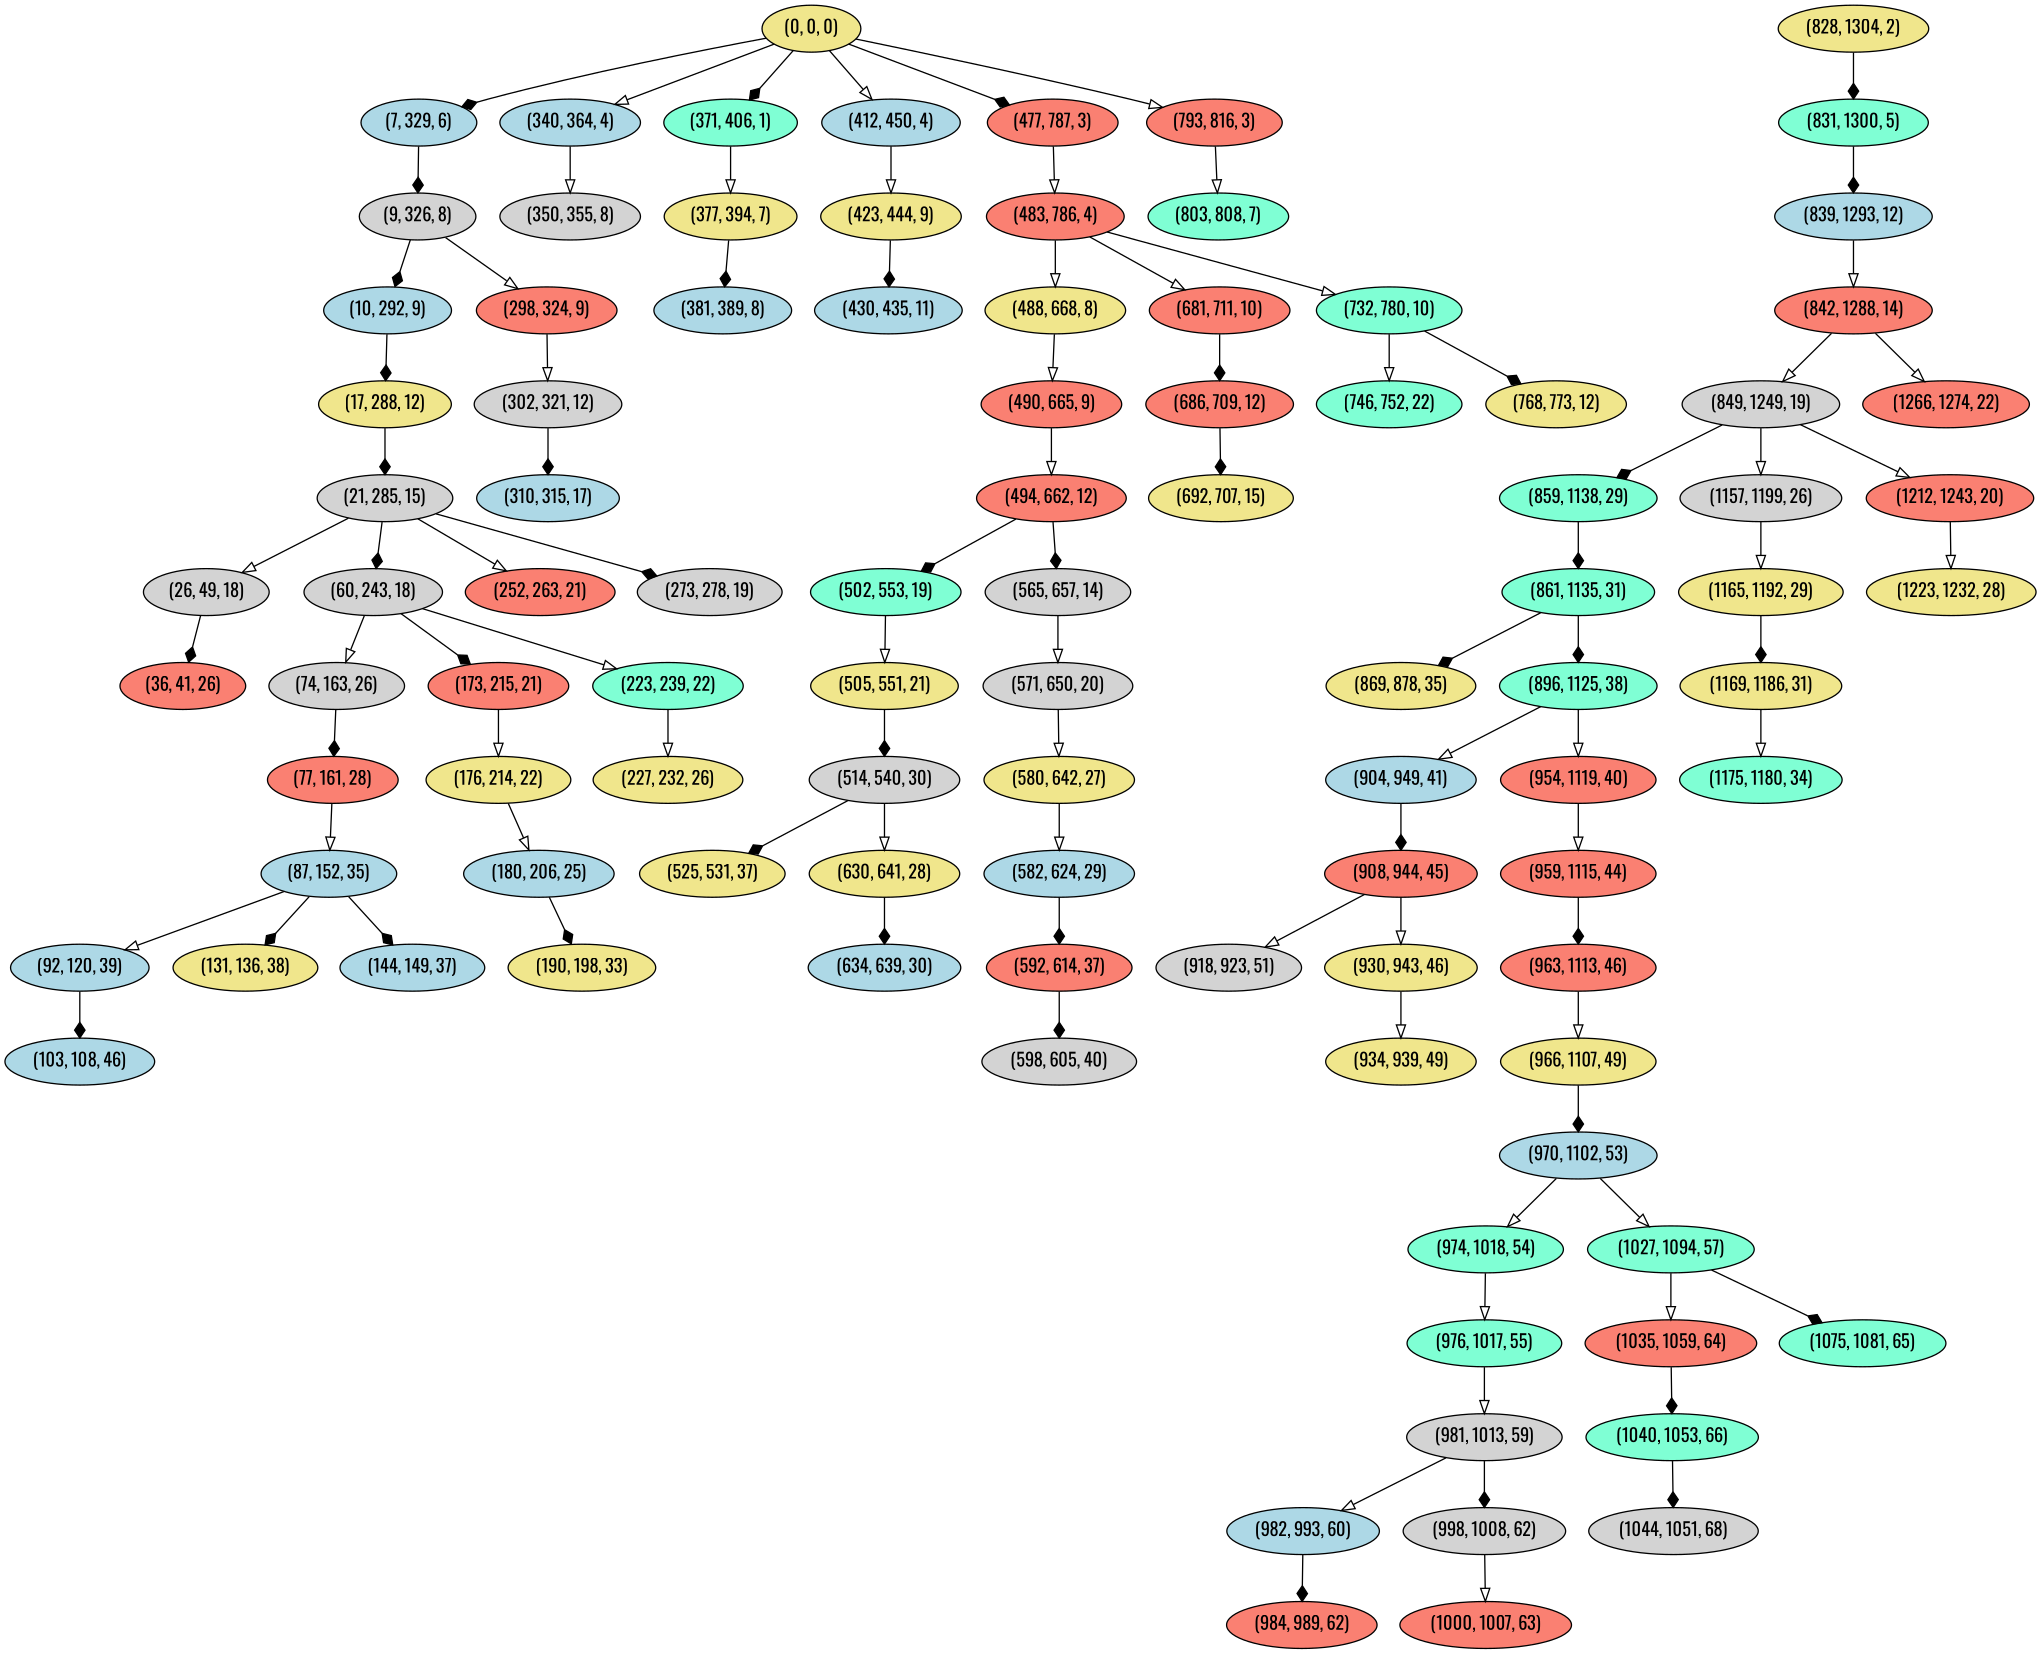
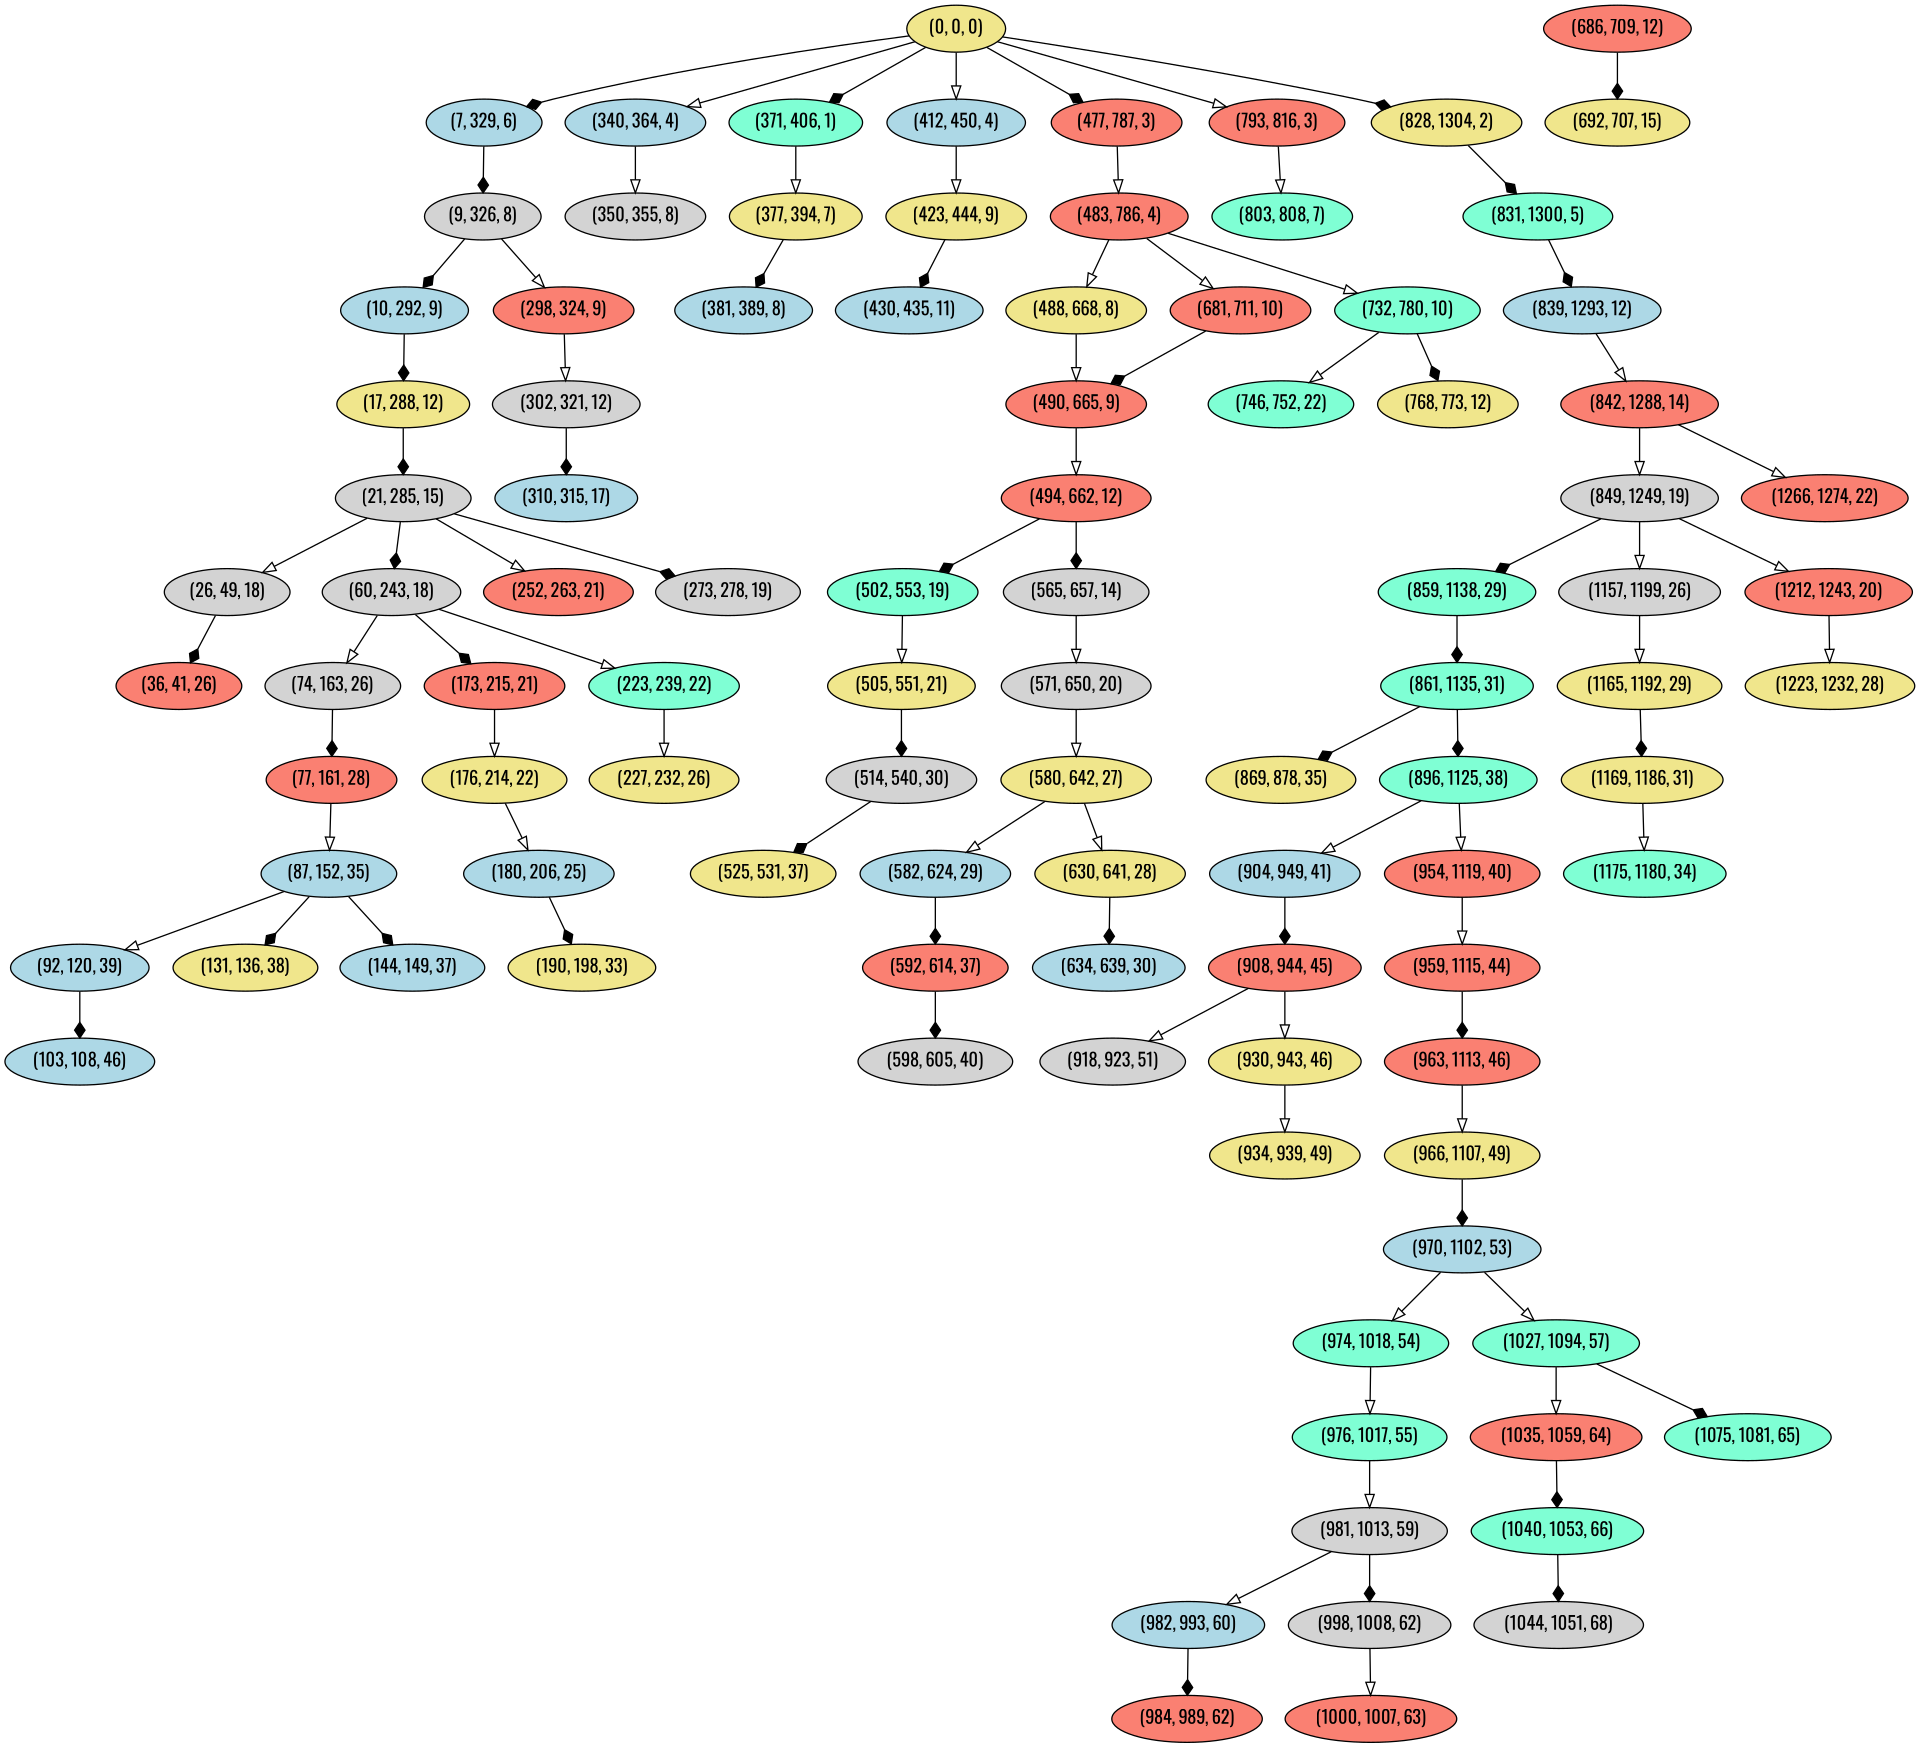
none -> (1189, 67)
(1220, 350) -> (1165, 354)
(884, 820) -> (1091, 820)
